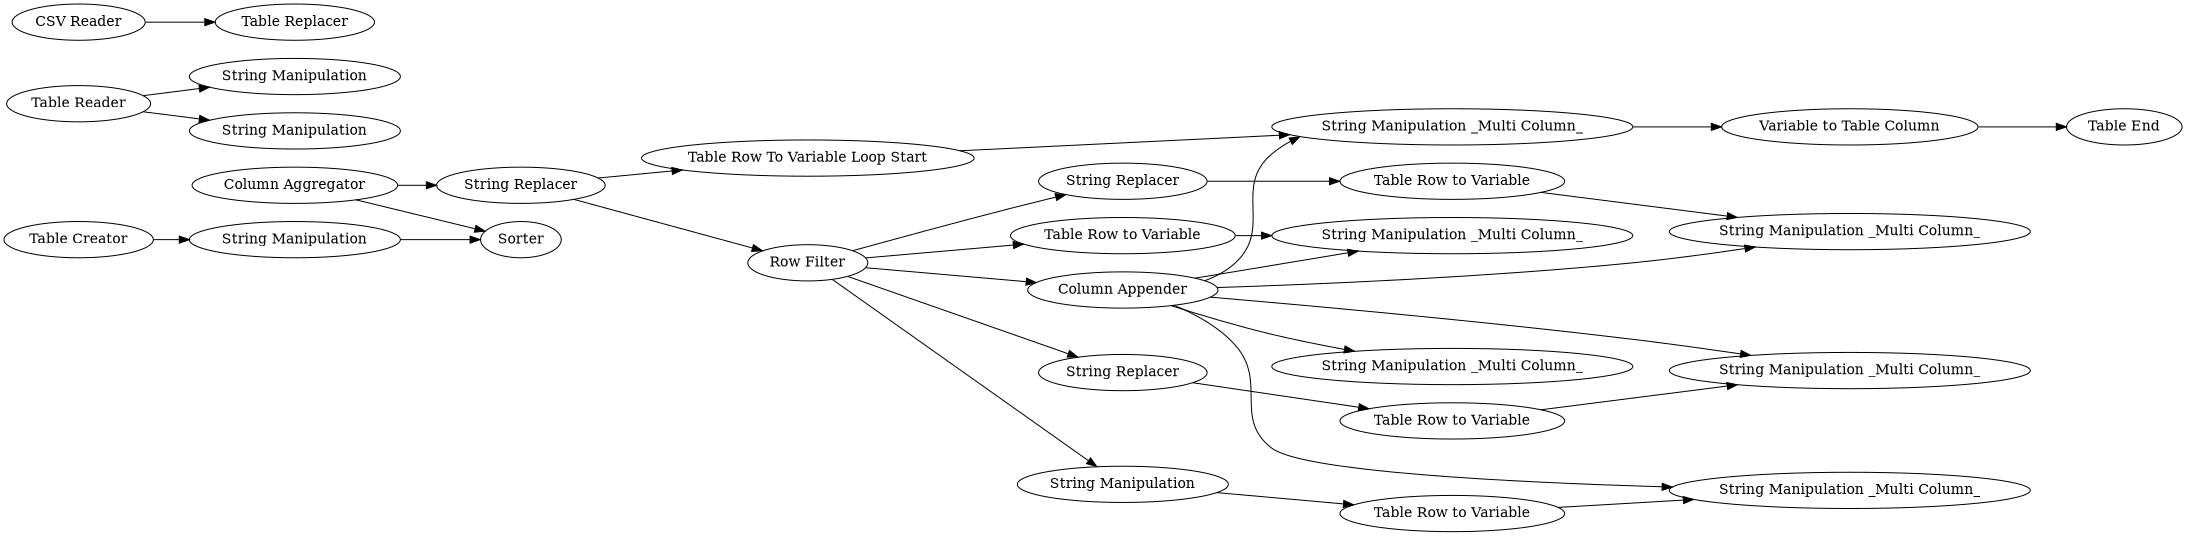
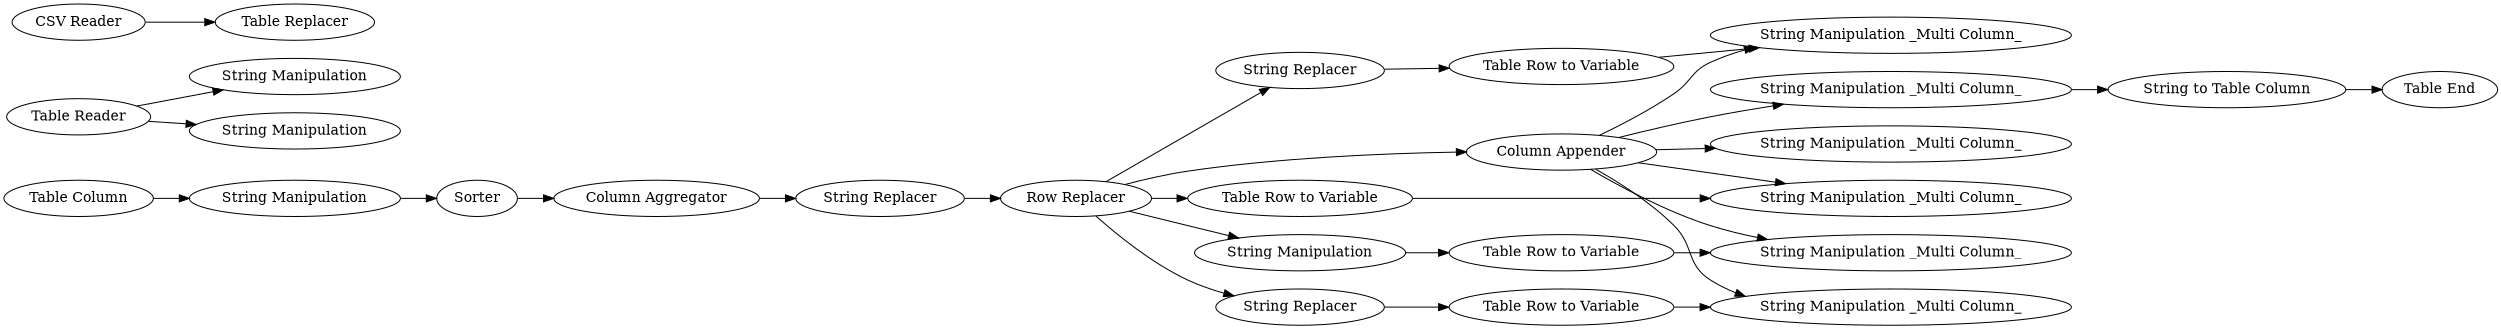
(1850, 127) -> (2227, 90)
(808, 158) -> none
(416, 214) -> (531, 198)
(79, 240) -> (79, 198)
(808, 263) -> (1076, 198)
